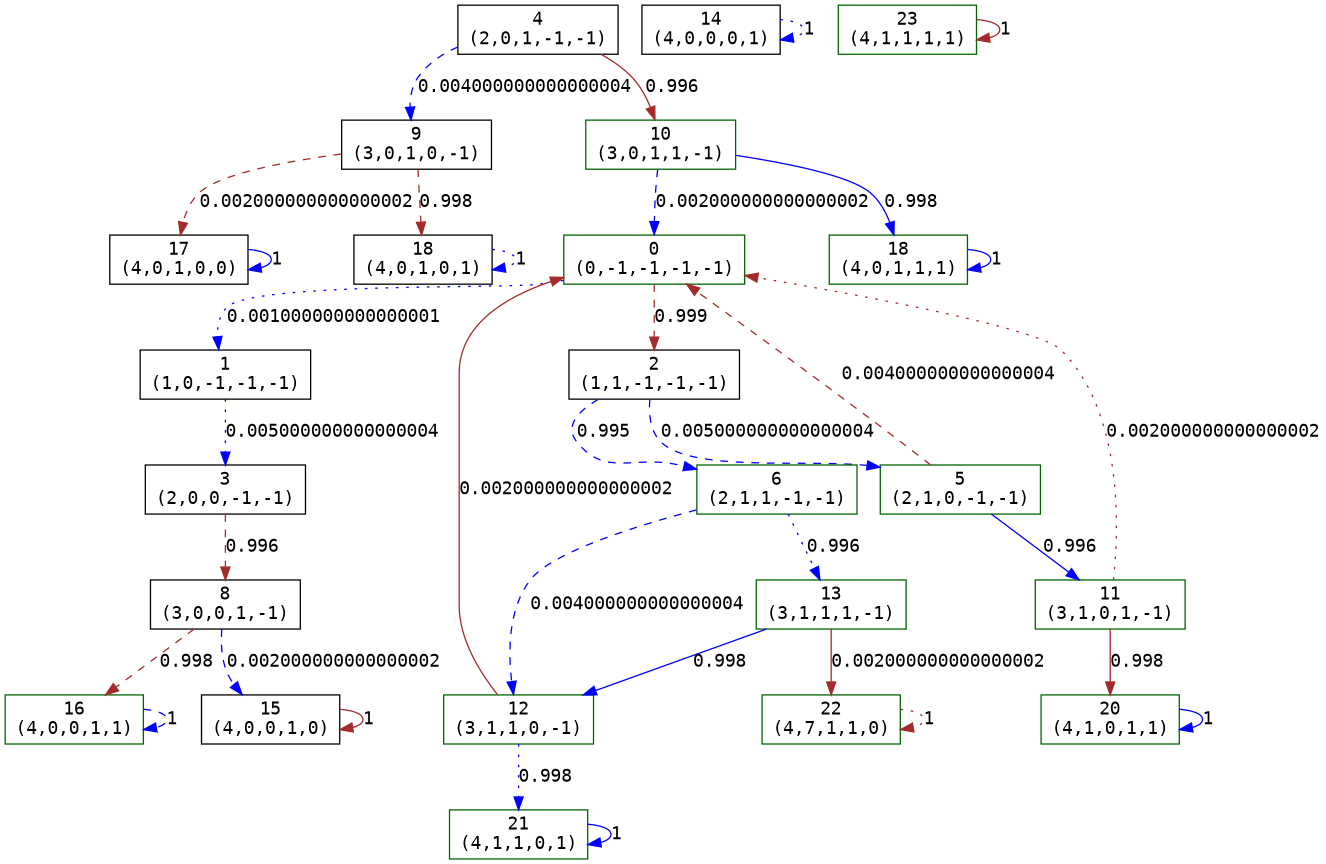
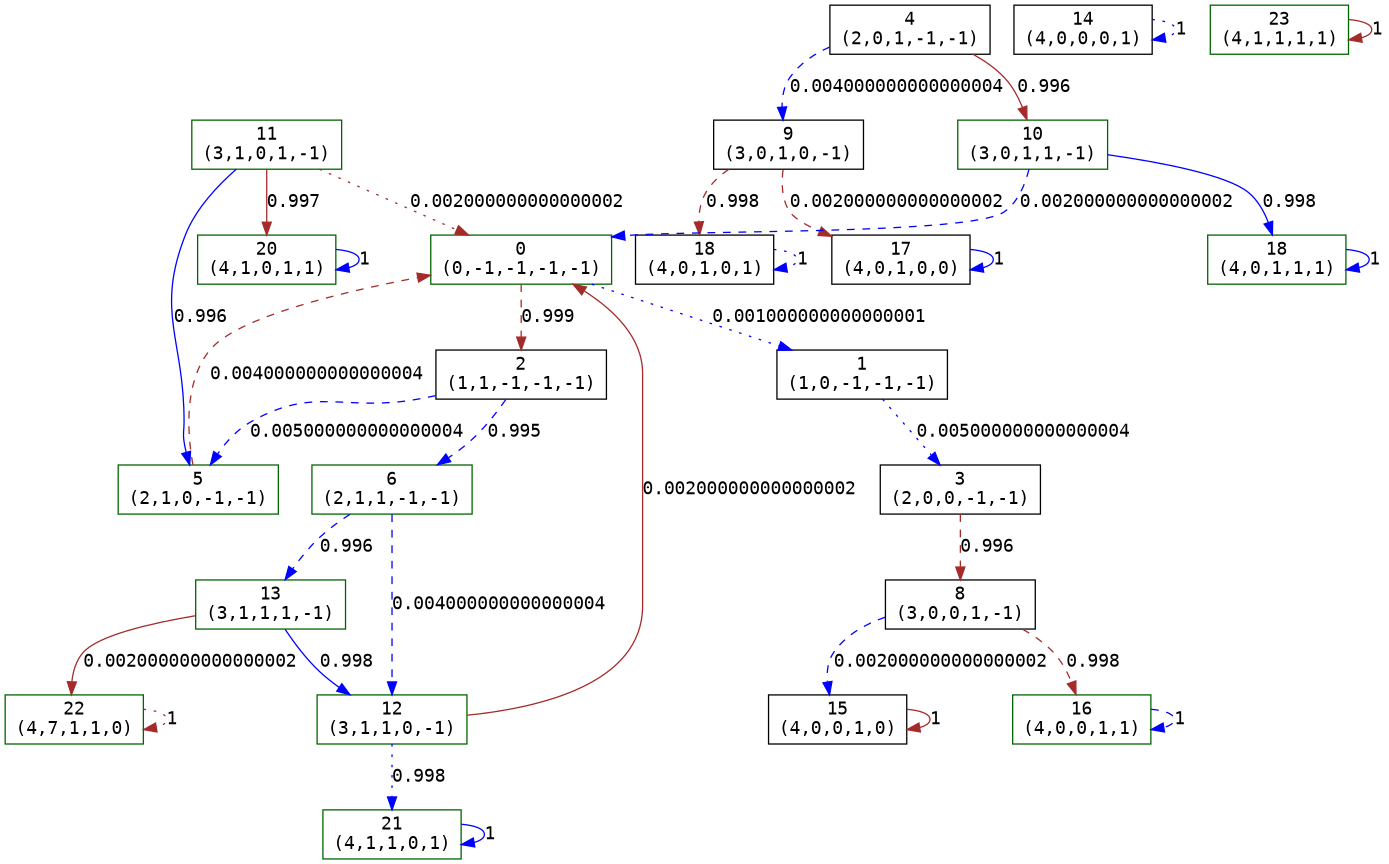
(801, 541) -> (318, 539)
(1030, 543) -> (172, 301)
(1137, 662) -> (294, 202)
